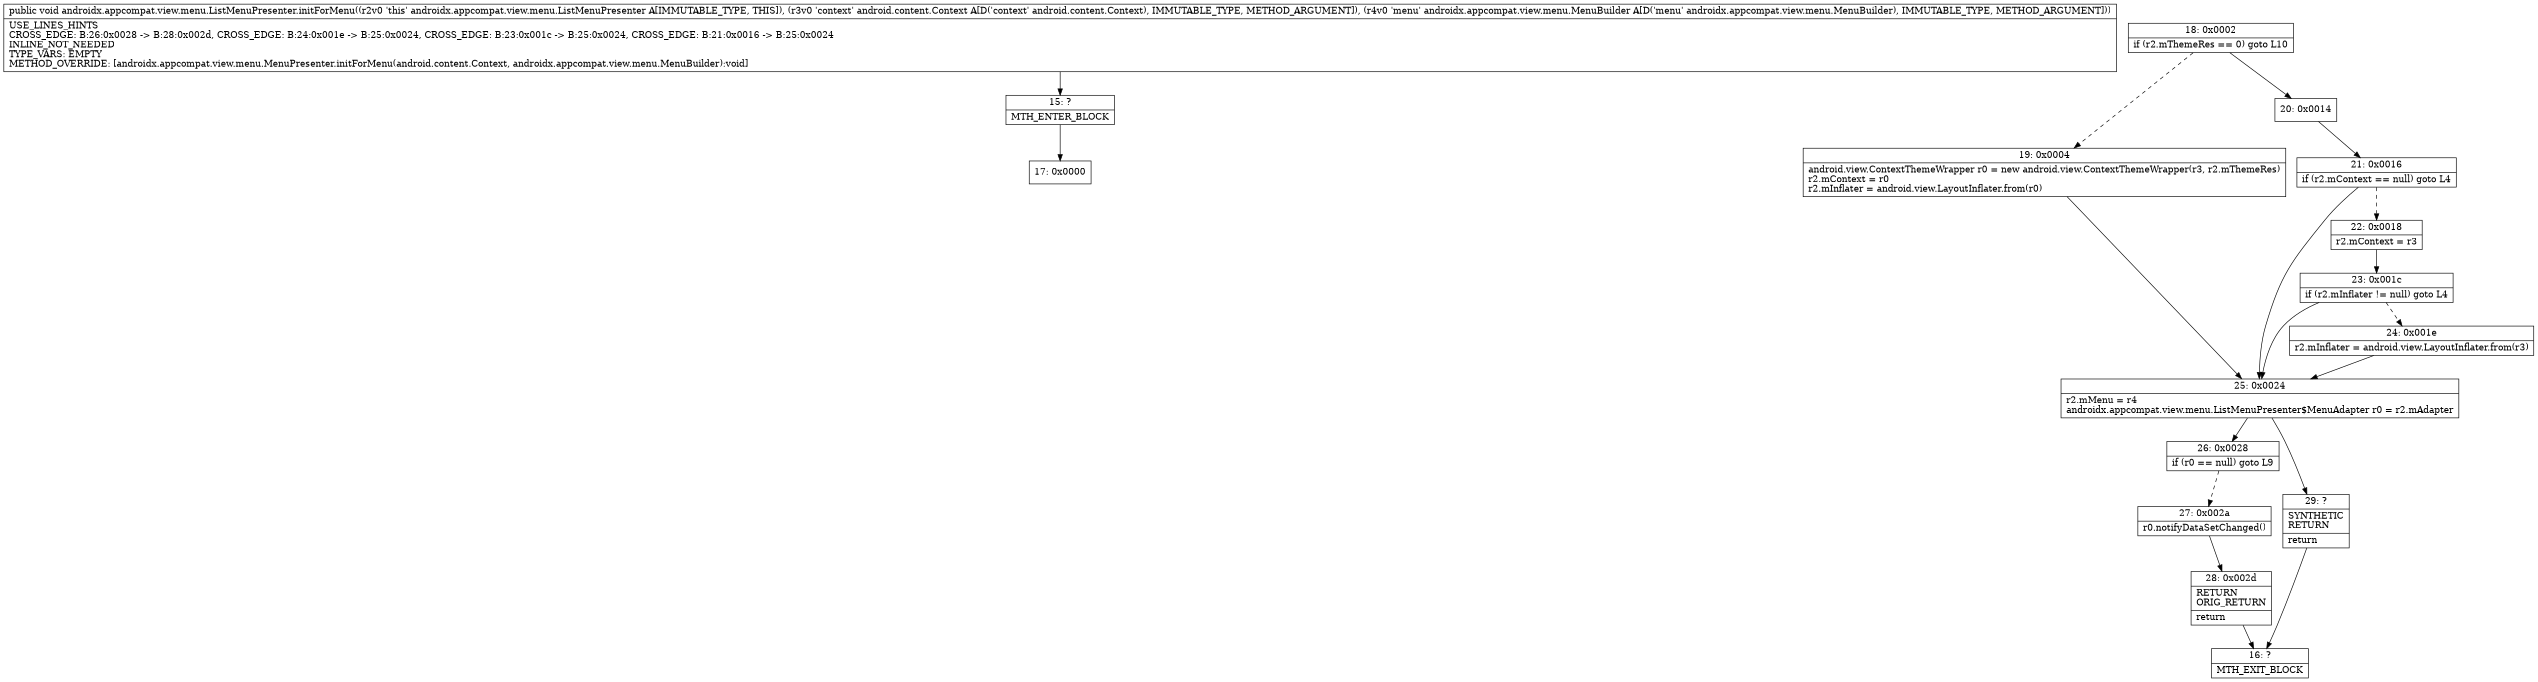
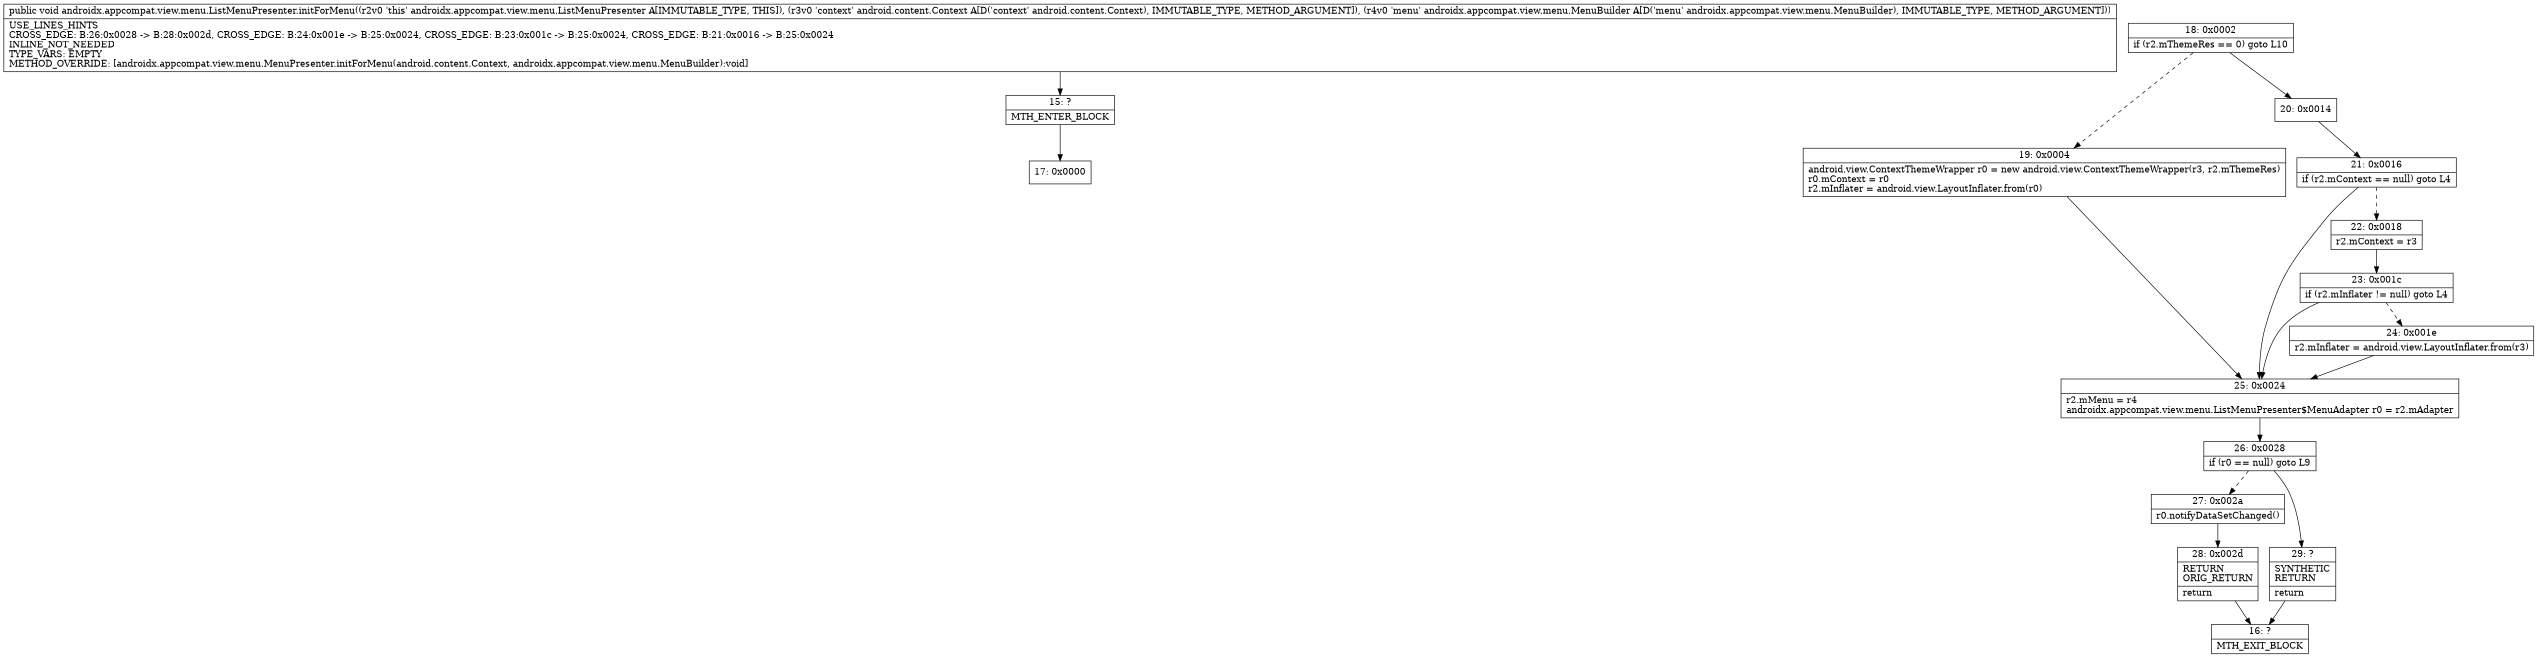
(1849, 179) -> (1849, 179)
(2290, 452) -> (2294, 503)
